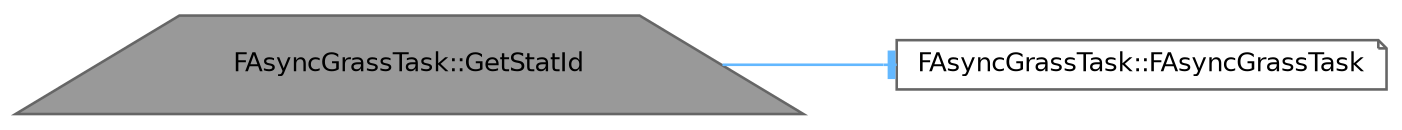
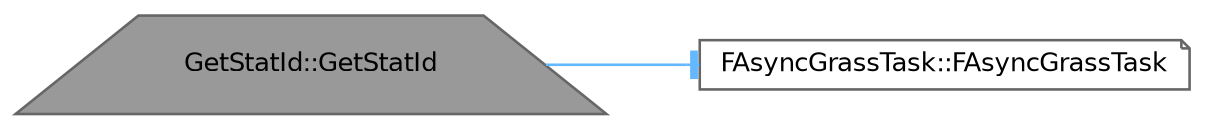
(409, 65) -> (311, 65)
